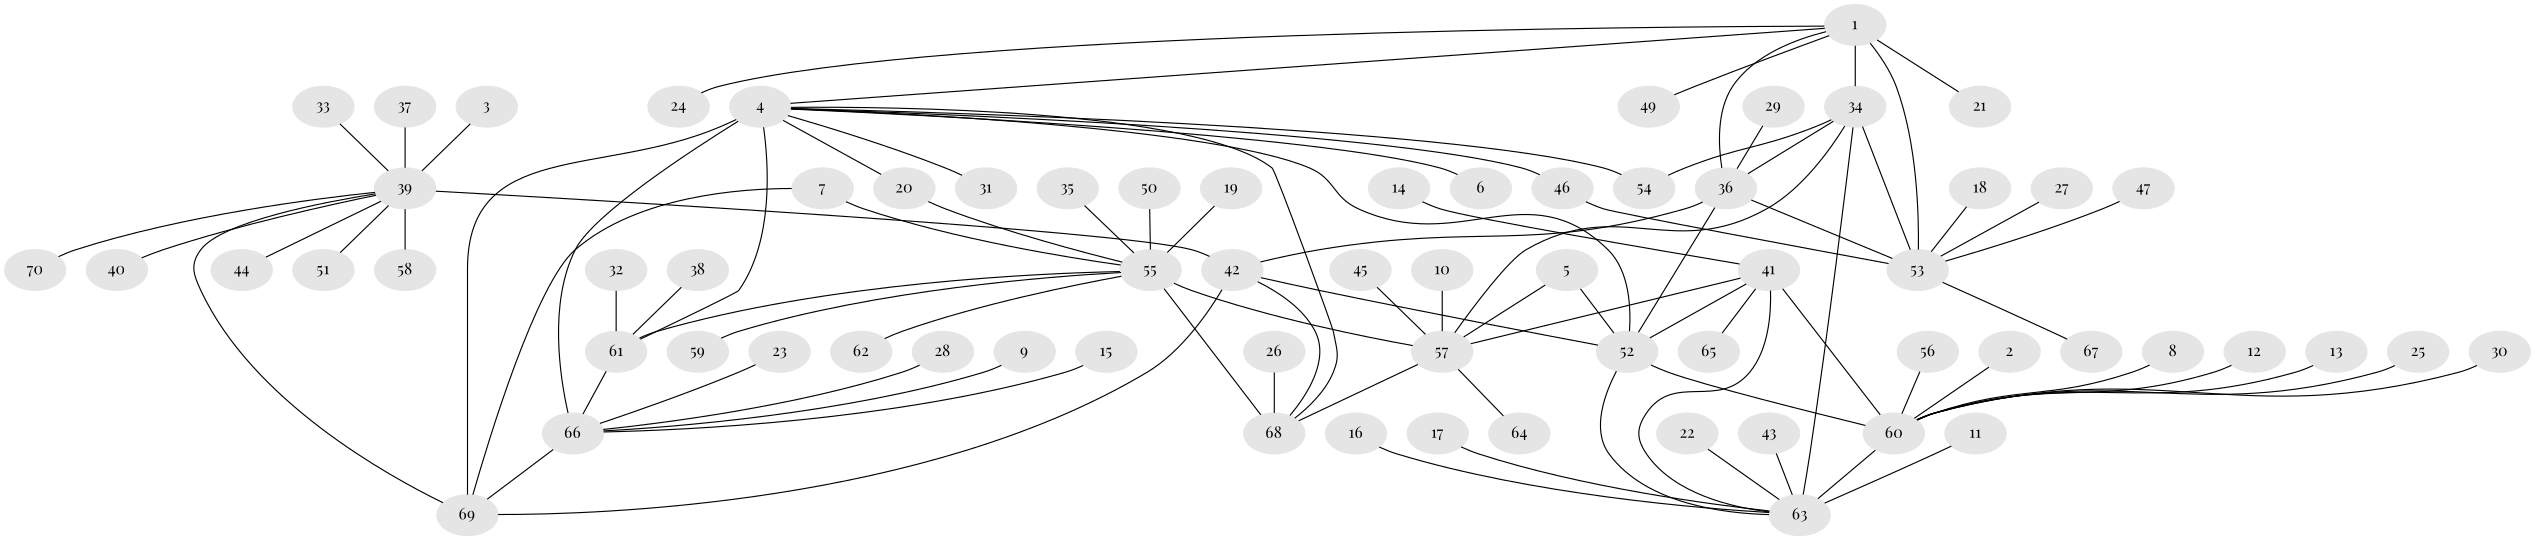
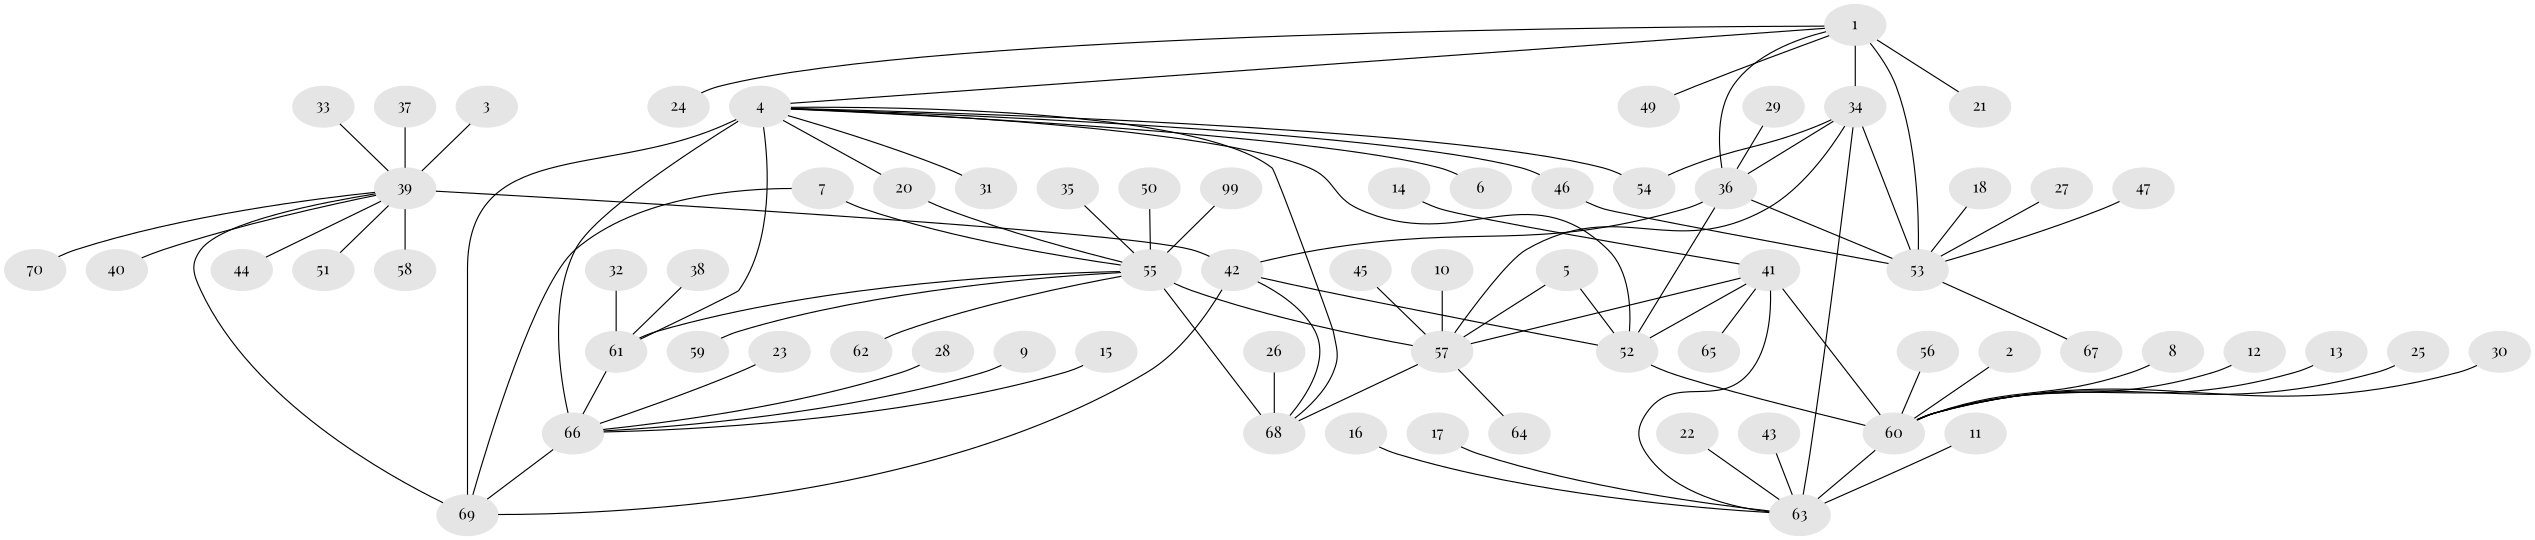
(1231, 188) -> (1231, 188)
(1642, 484) -> none
